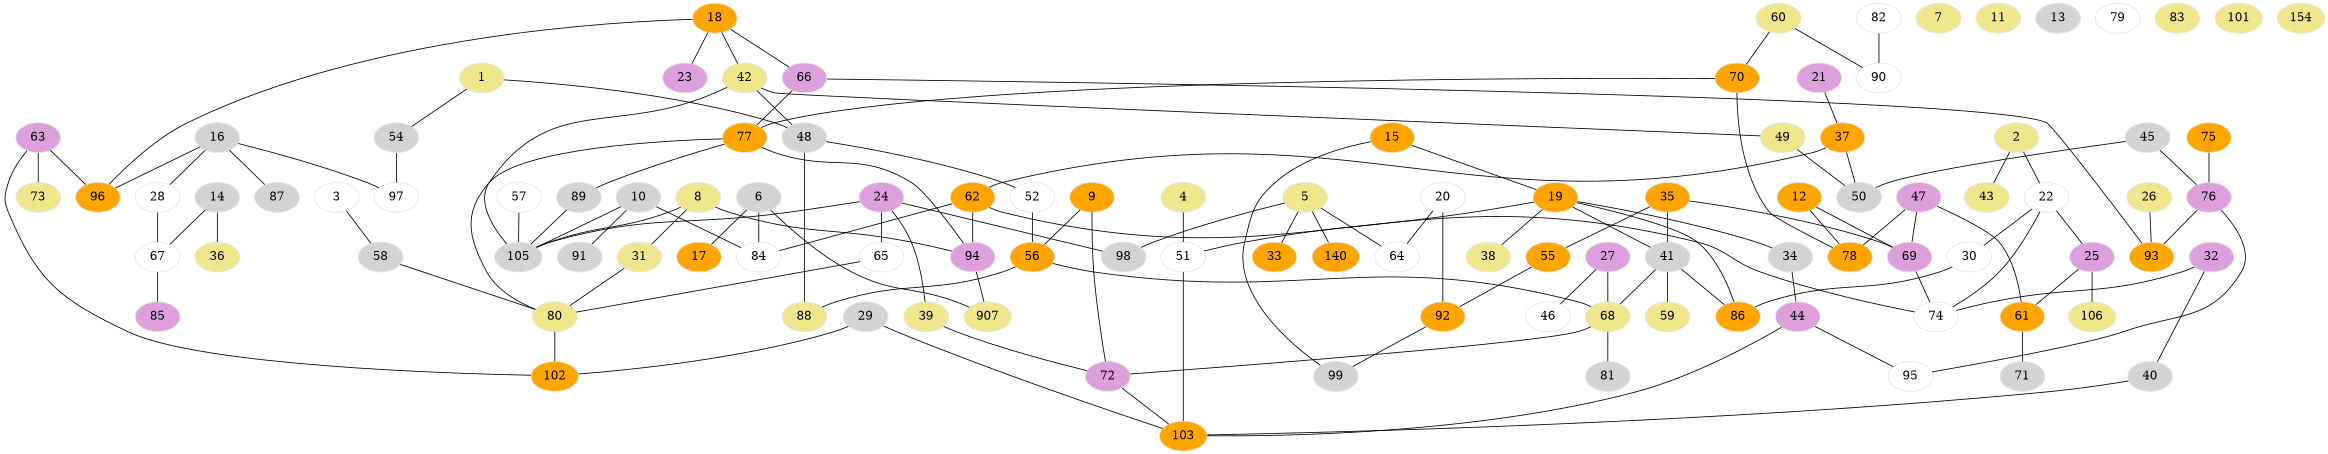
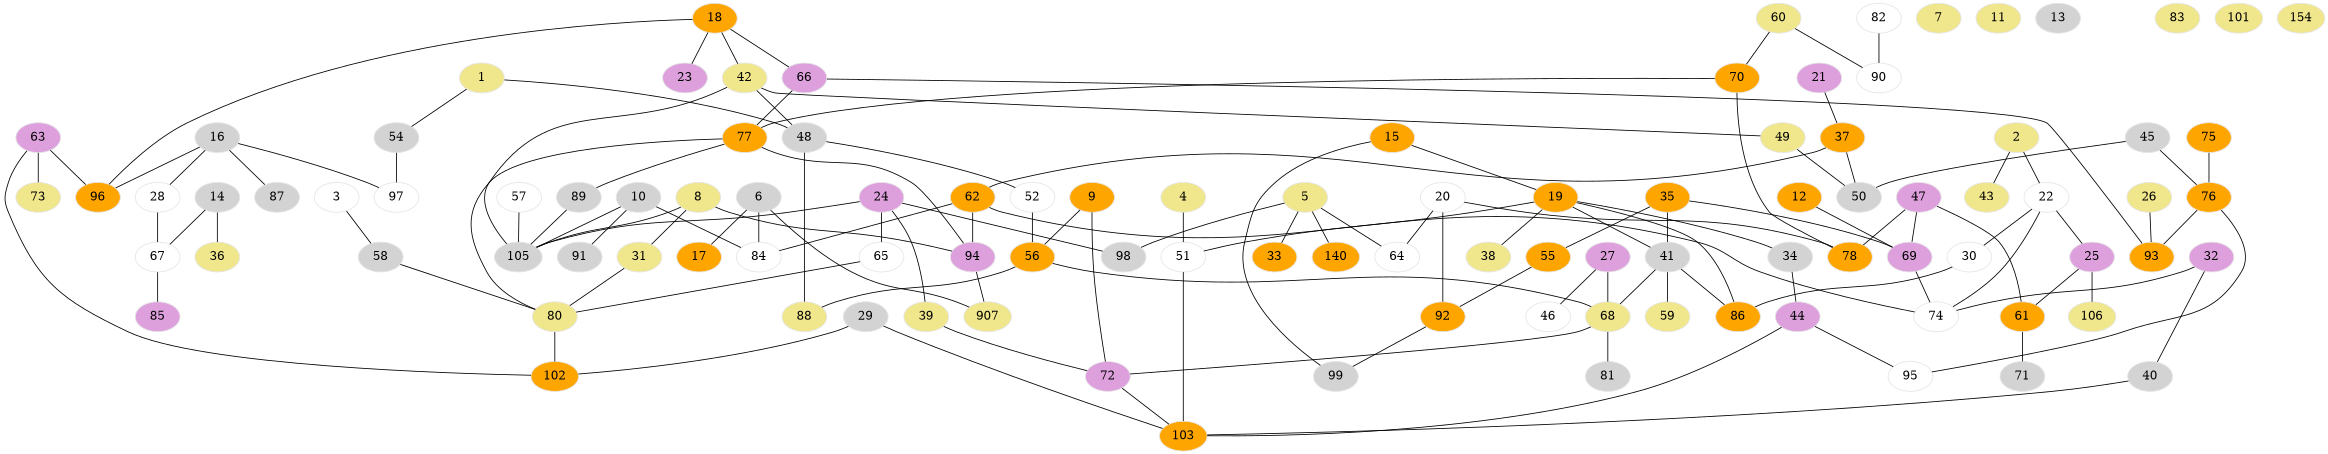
(2118, 18) -> none
(2209, 197) -> (2209, 197)
(1830, 233) -> (1612, 220)
